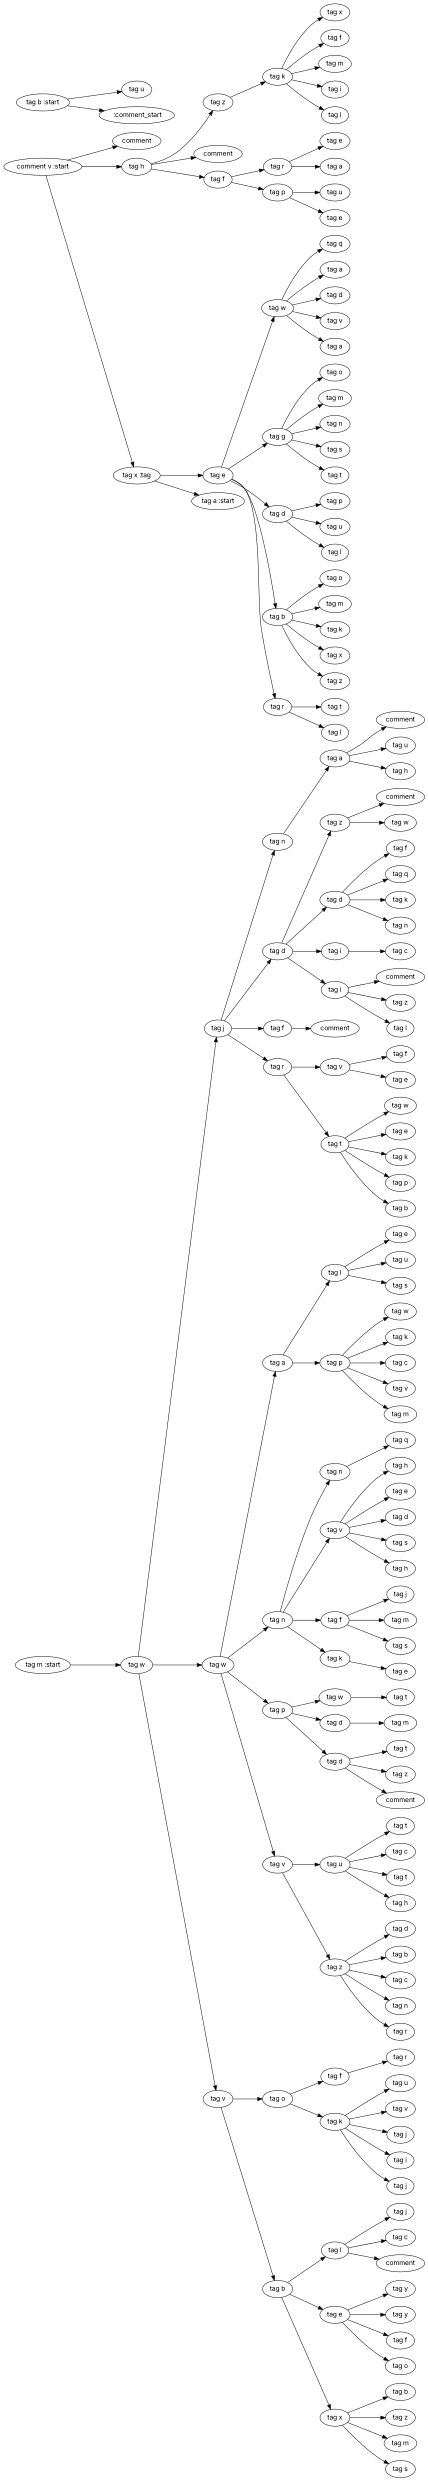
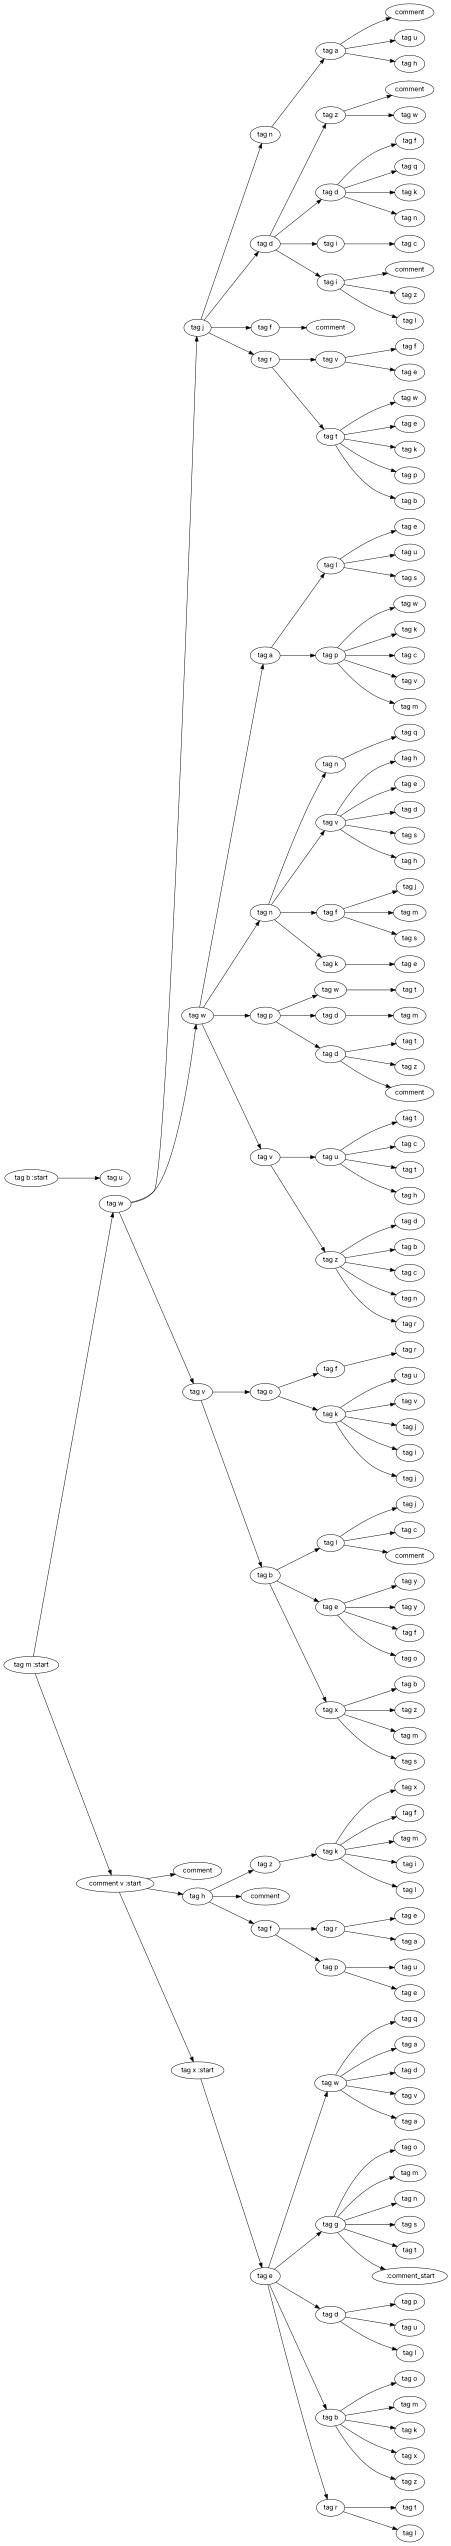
(83, 108) -> (357, 2252)
(137, 475) -> (198, 2070)
(218, 501) -> none
none -> (72, 1772)
